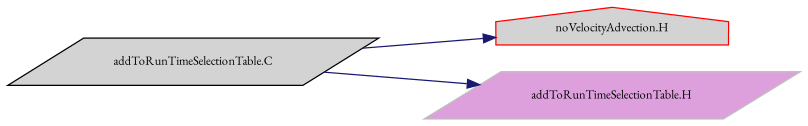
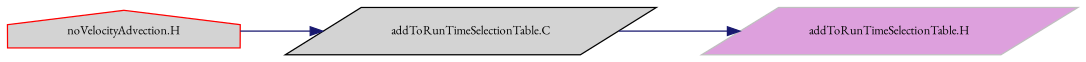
(423, 43) -> (275, 31)
